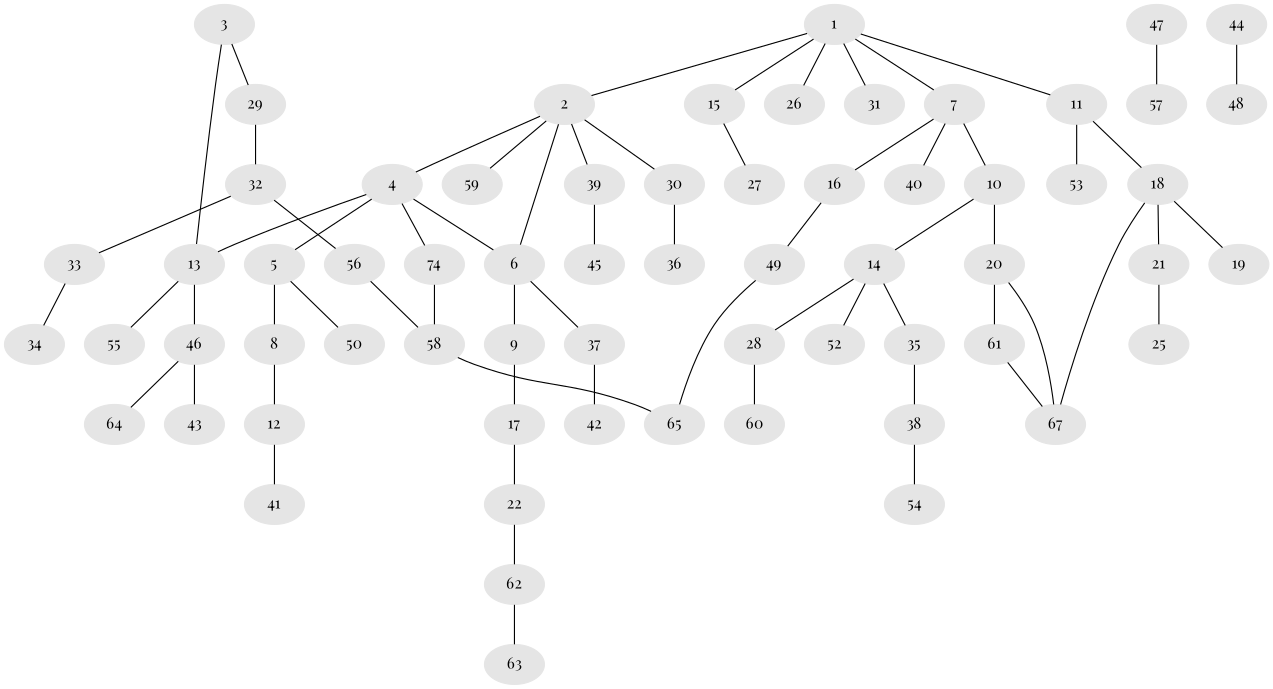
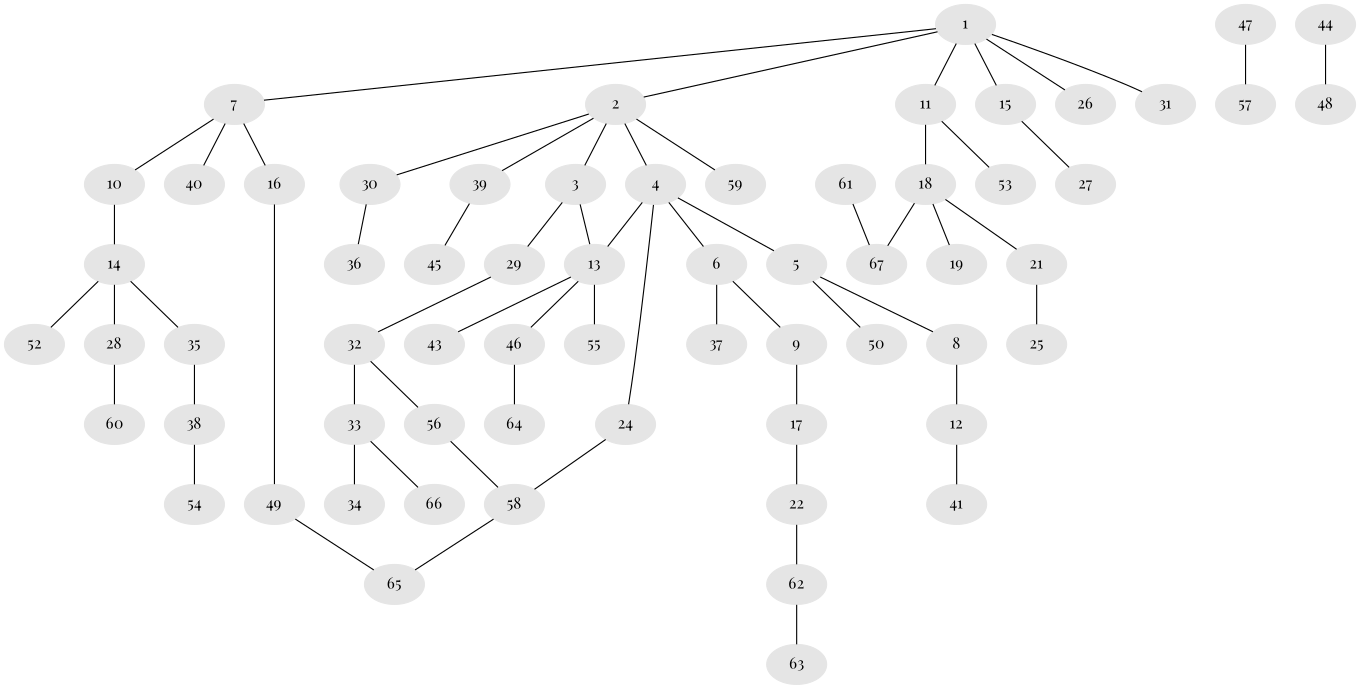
(539, 184) -> (596, 144)
(434, 264) -> (626, 424)
(994, 264) -> none
(194, 385) -> (514, 304)
(594, 424) -> none
none -> (434, 504)
